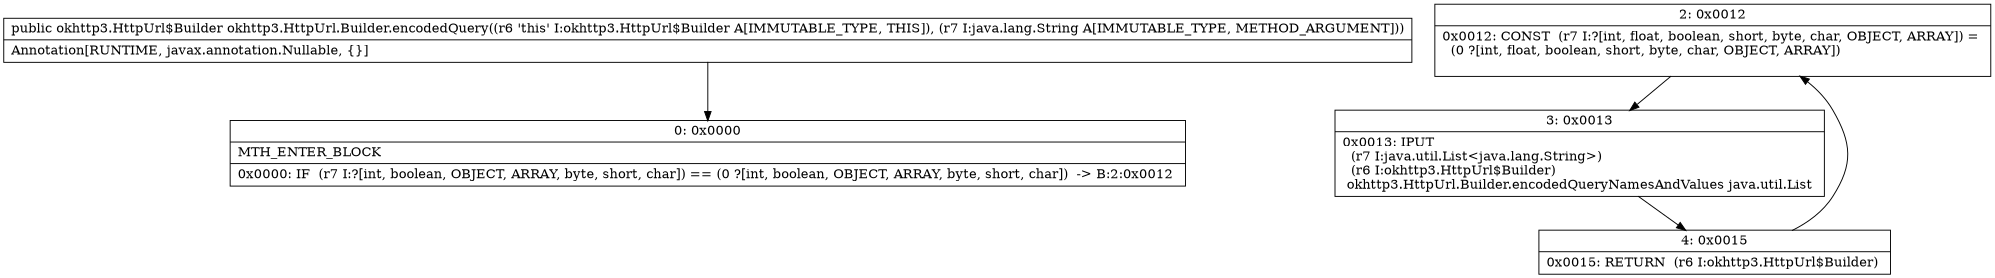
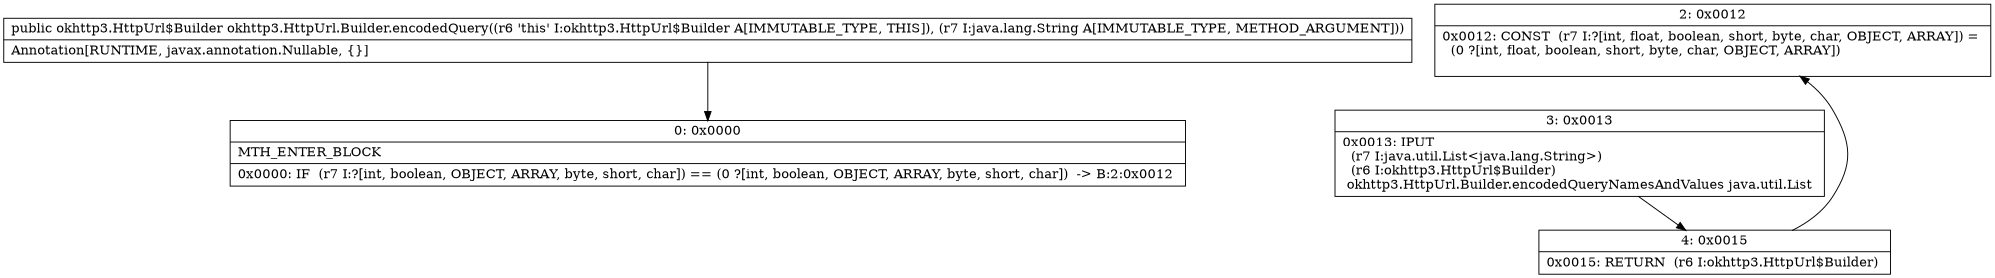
(1654, 90) -> none
